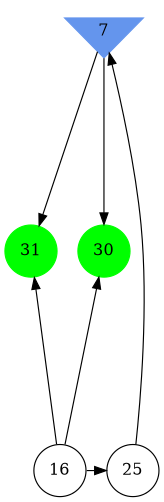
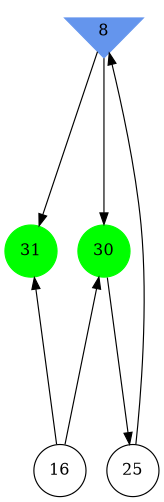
(104, 31) -> (104, 31)
(91, 471) -> (118, 355)
